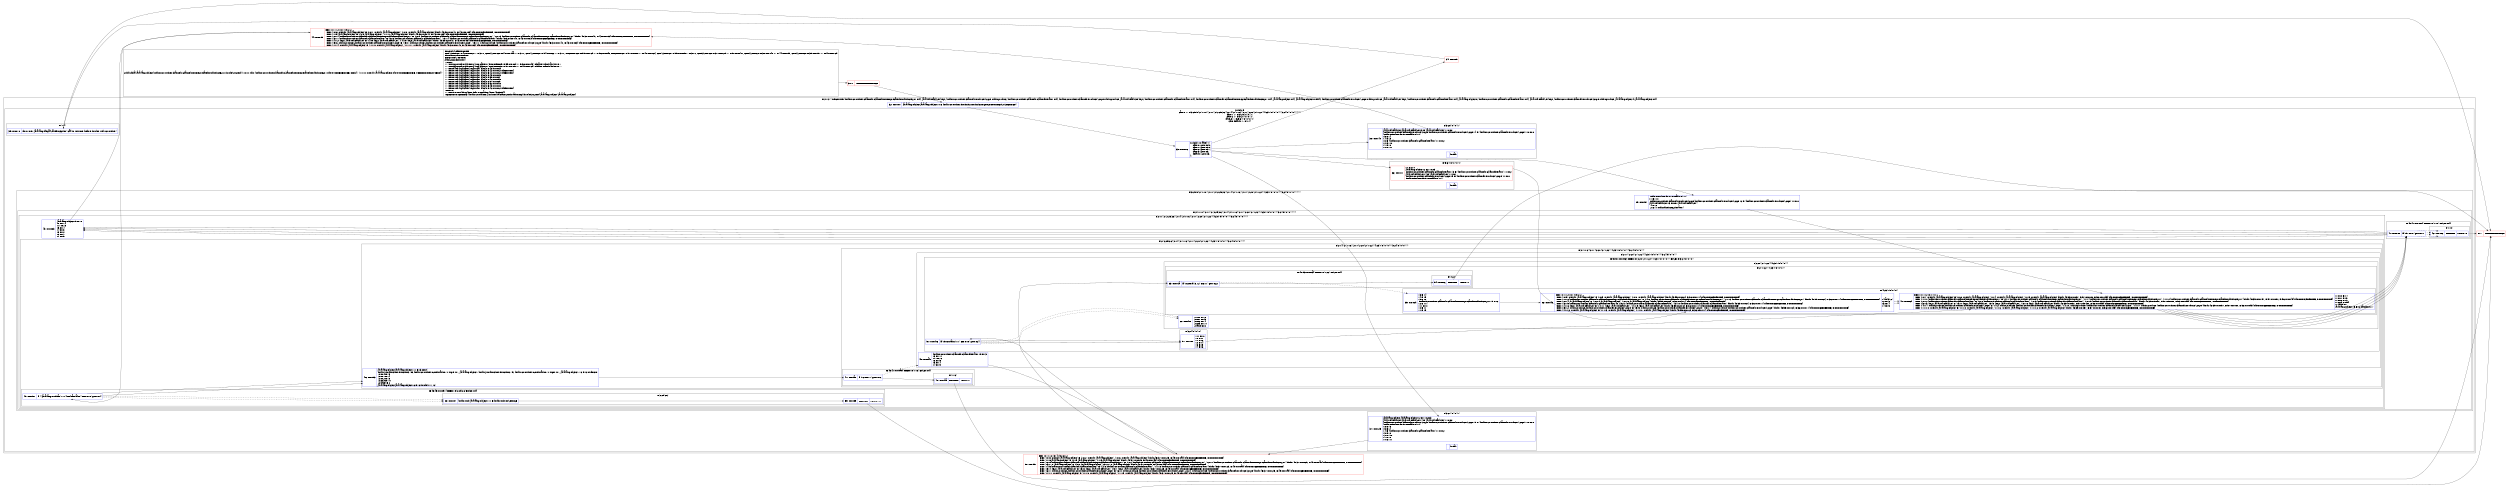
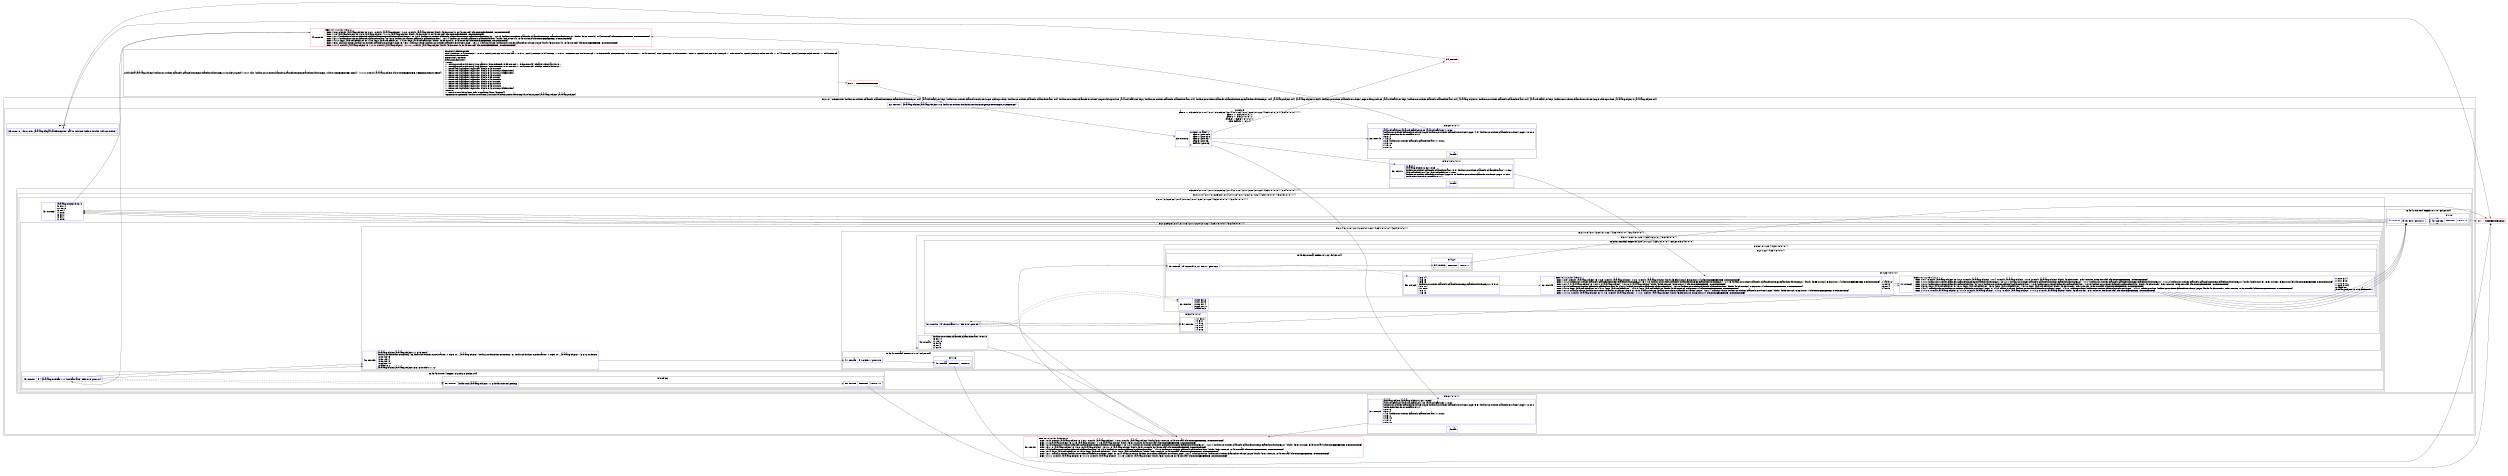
(1452, 173) -> (1452, 171)
(1717, 202) -> none
